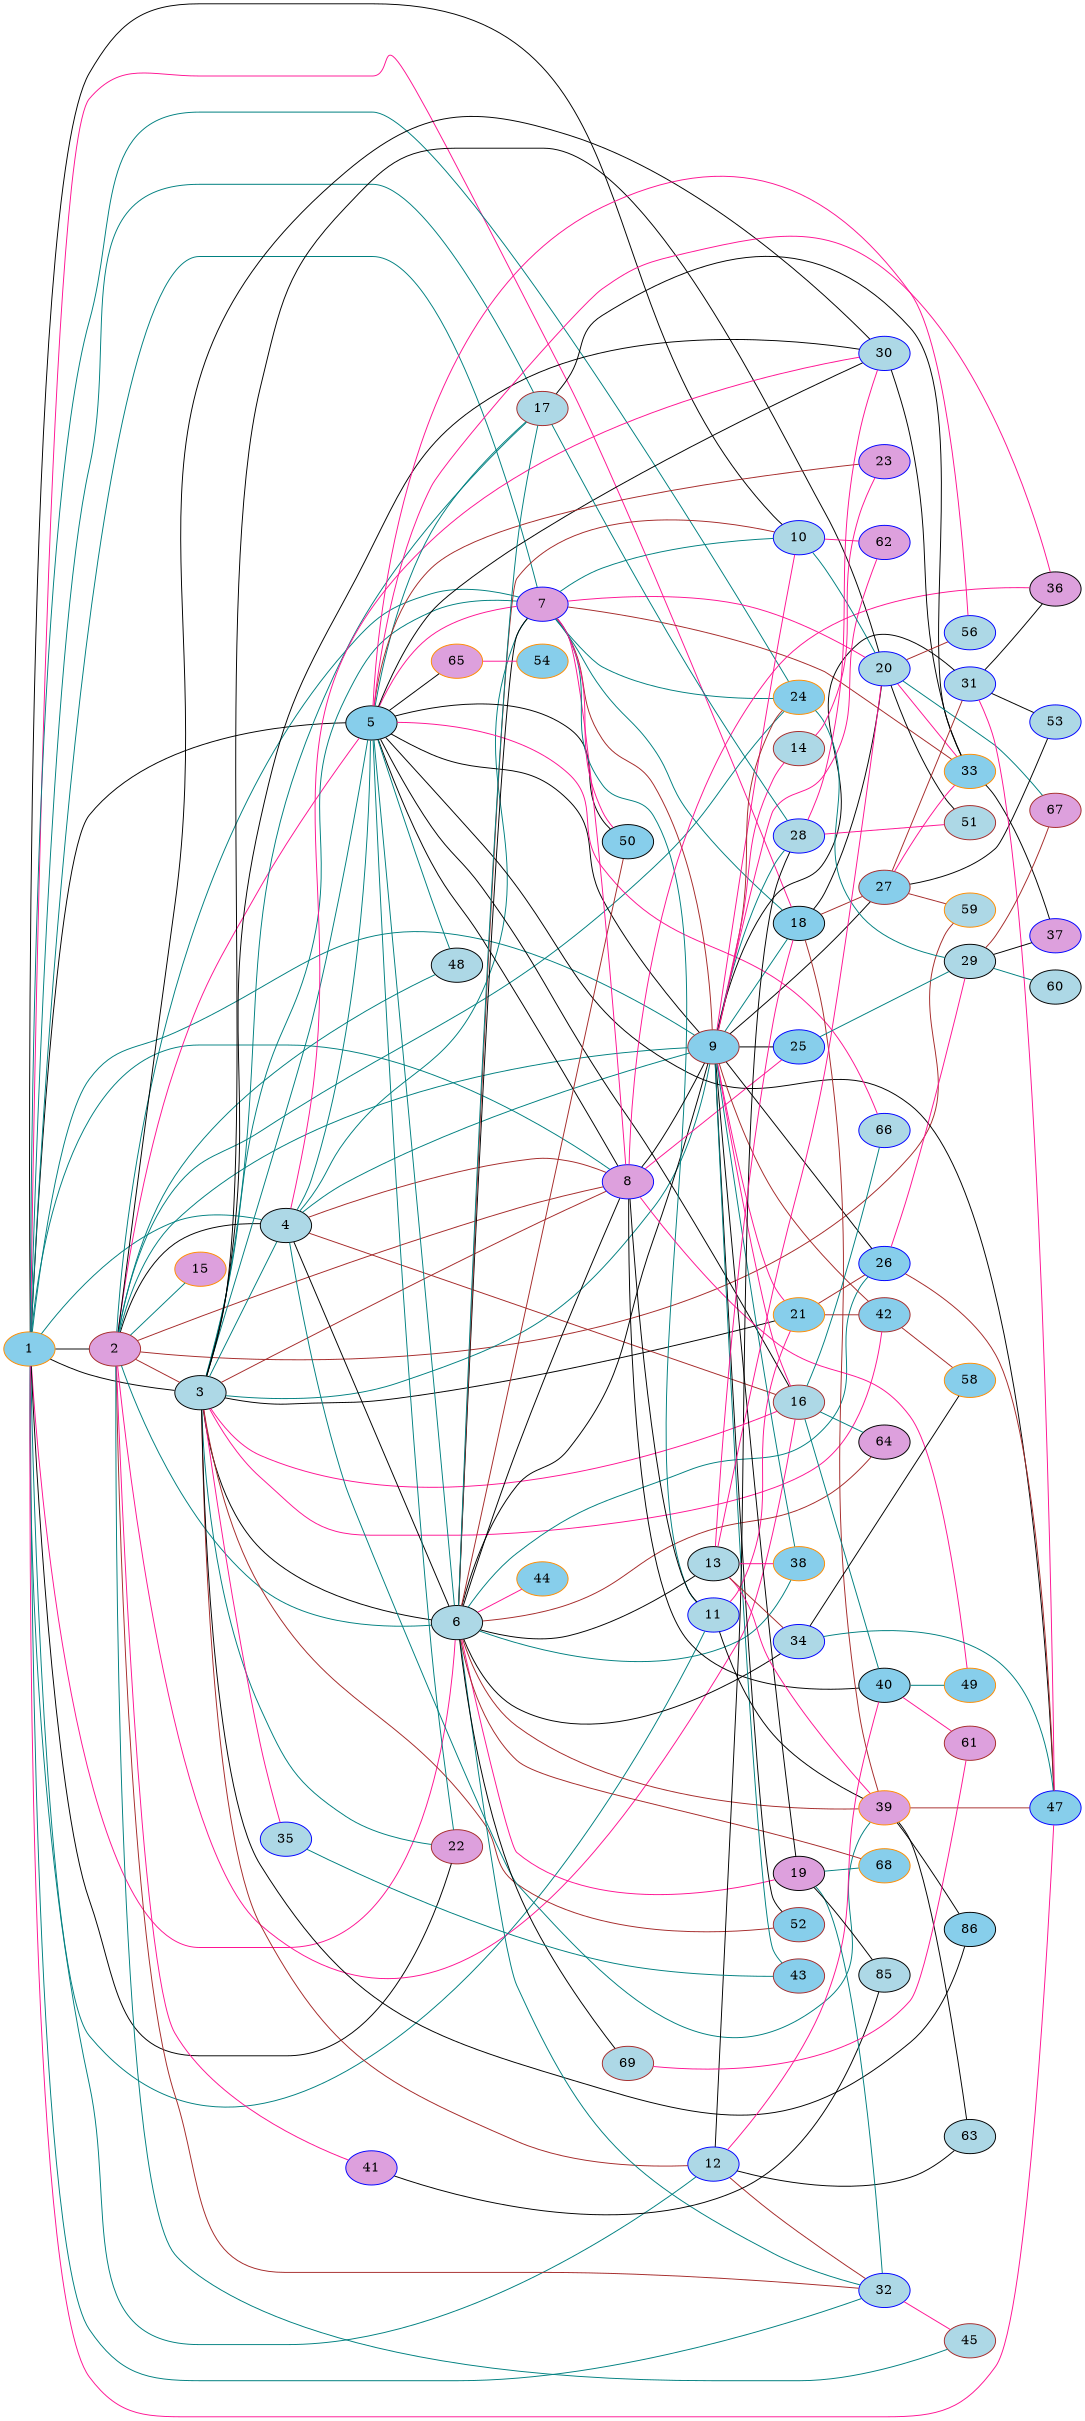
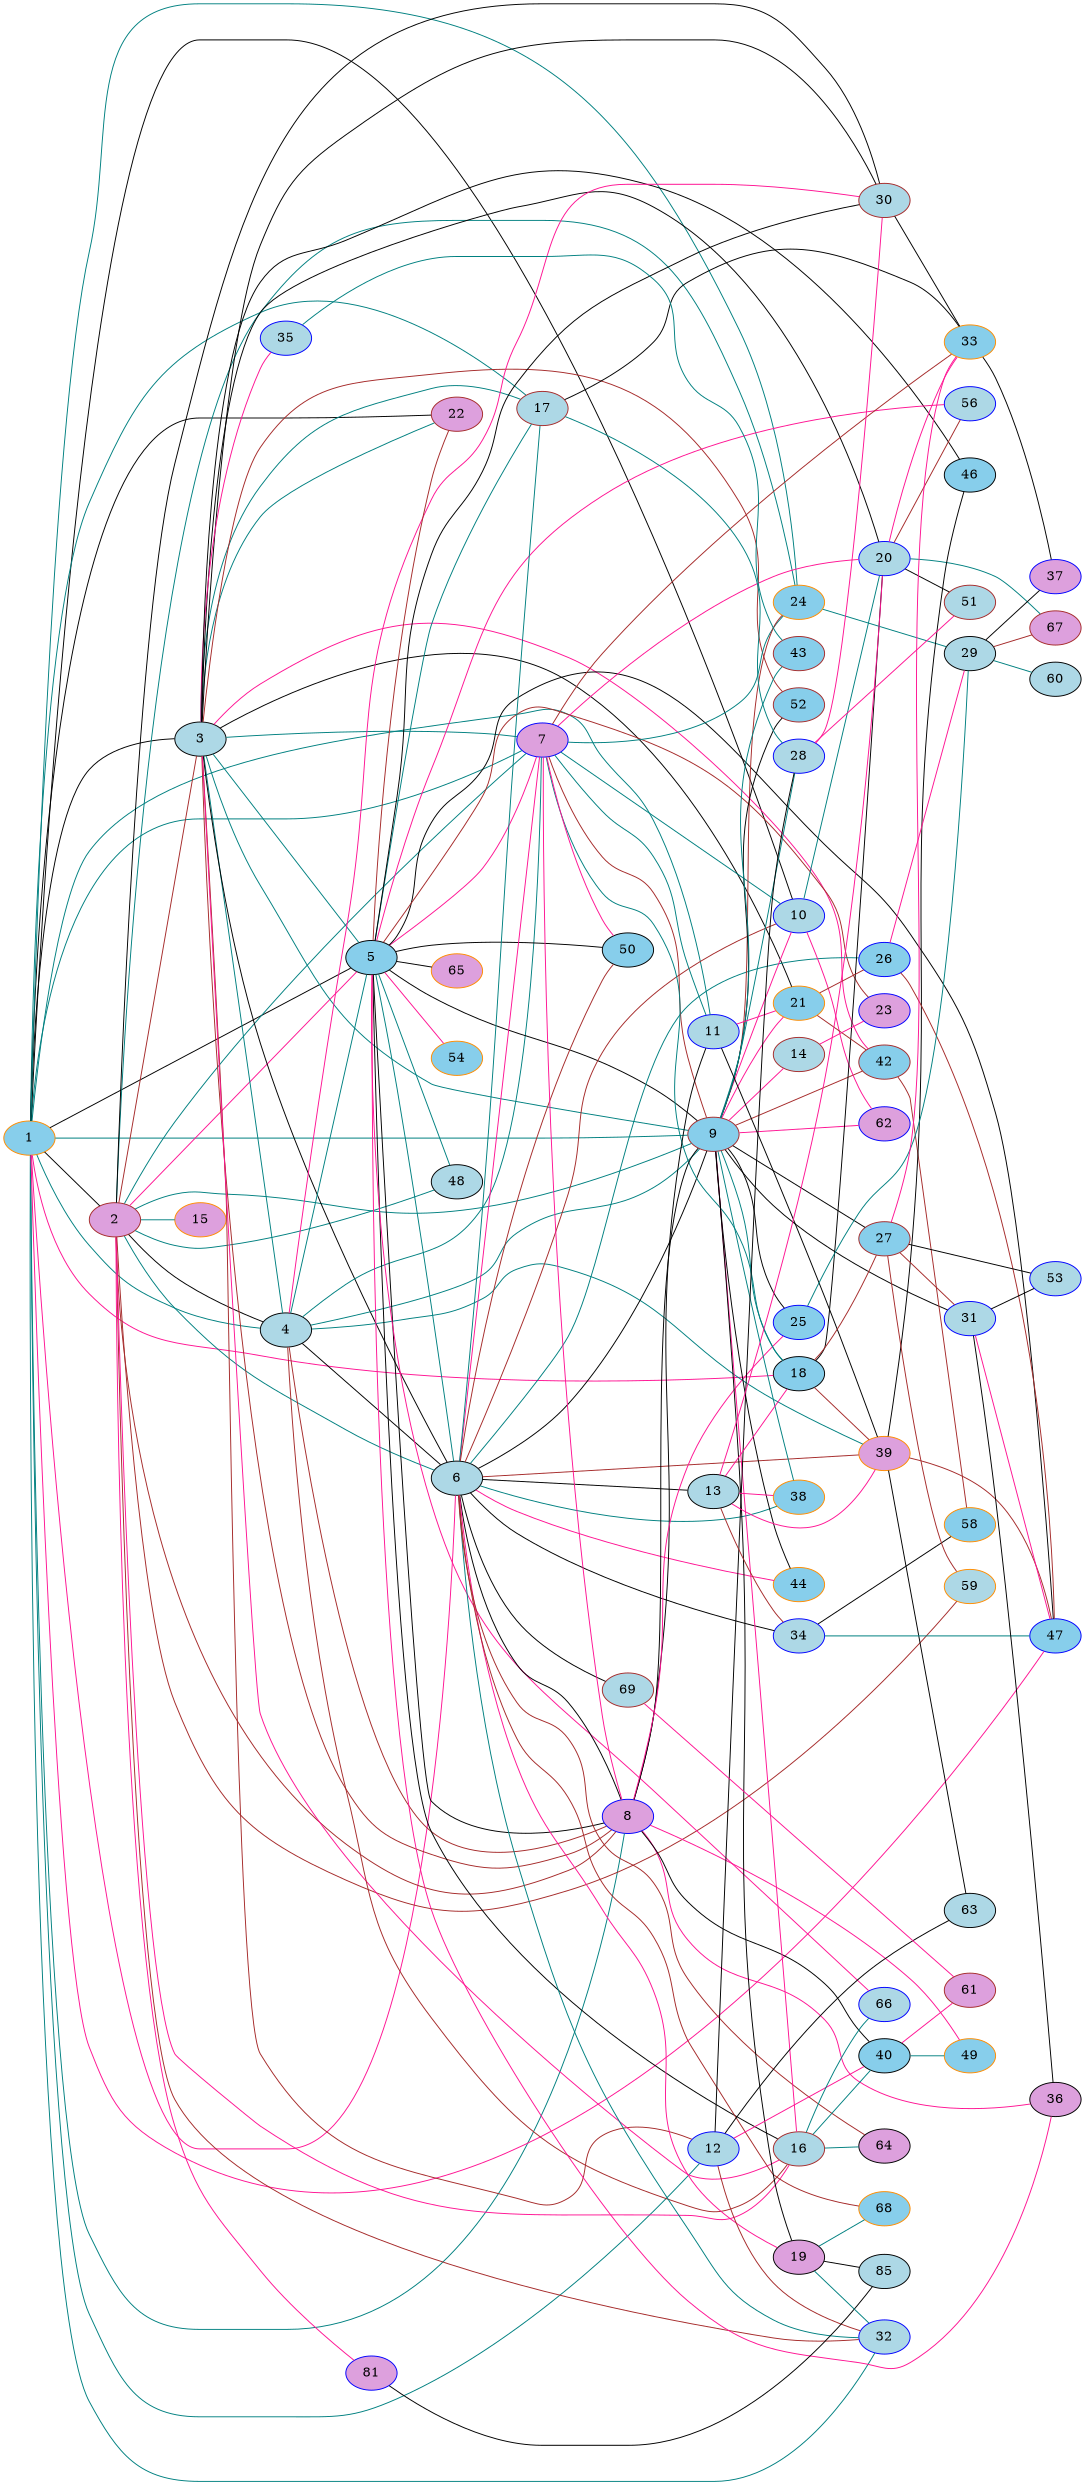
(884, 353) -> (884, 200)
(500, 661) -> (414, 1008)
(482, 1110) -> (500, 1109)
(799, 1155) -> (740, 1363)
(401, 1259) -> (395, 683)
(970, 1929) -> (970, 475)
(371, 2168) -> (371, 2373)
(970, 2341) -> none
